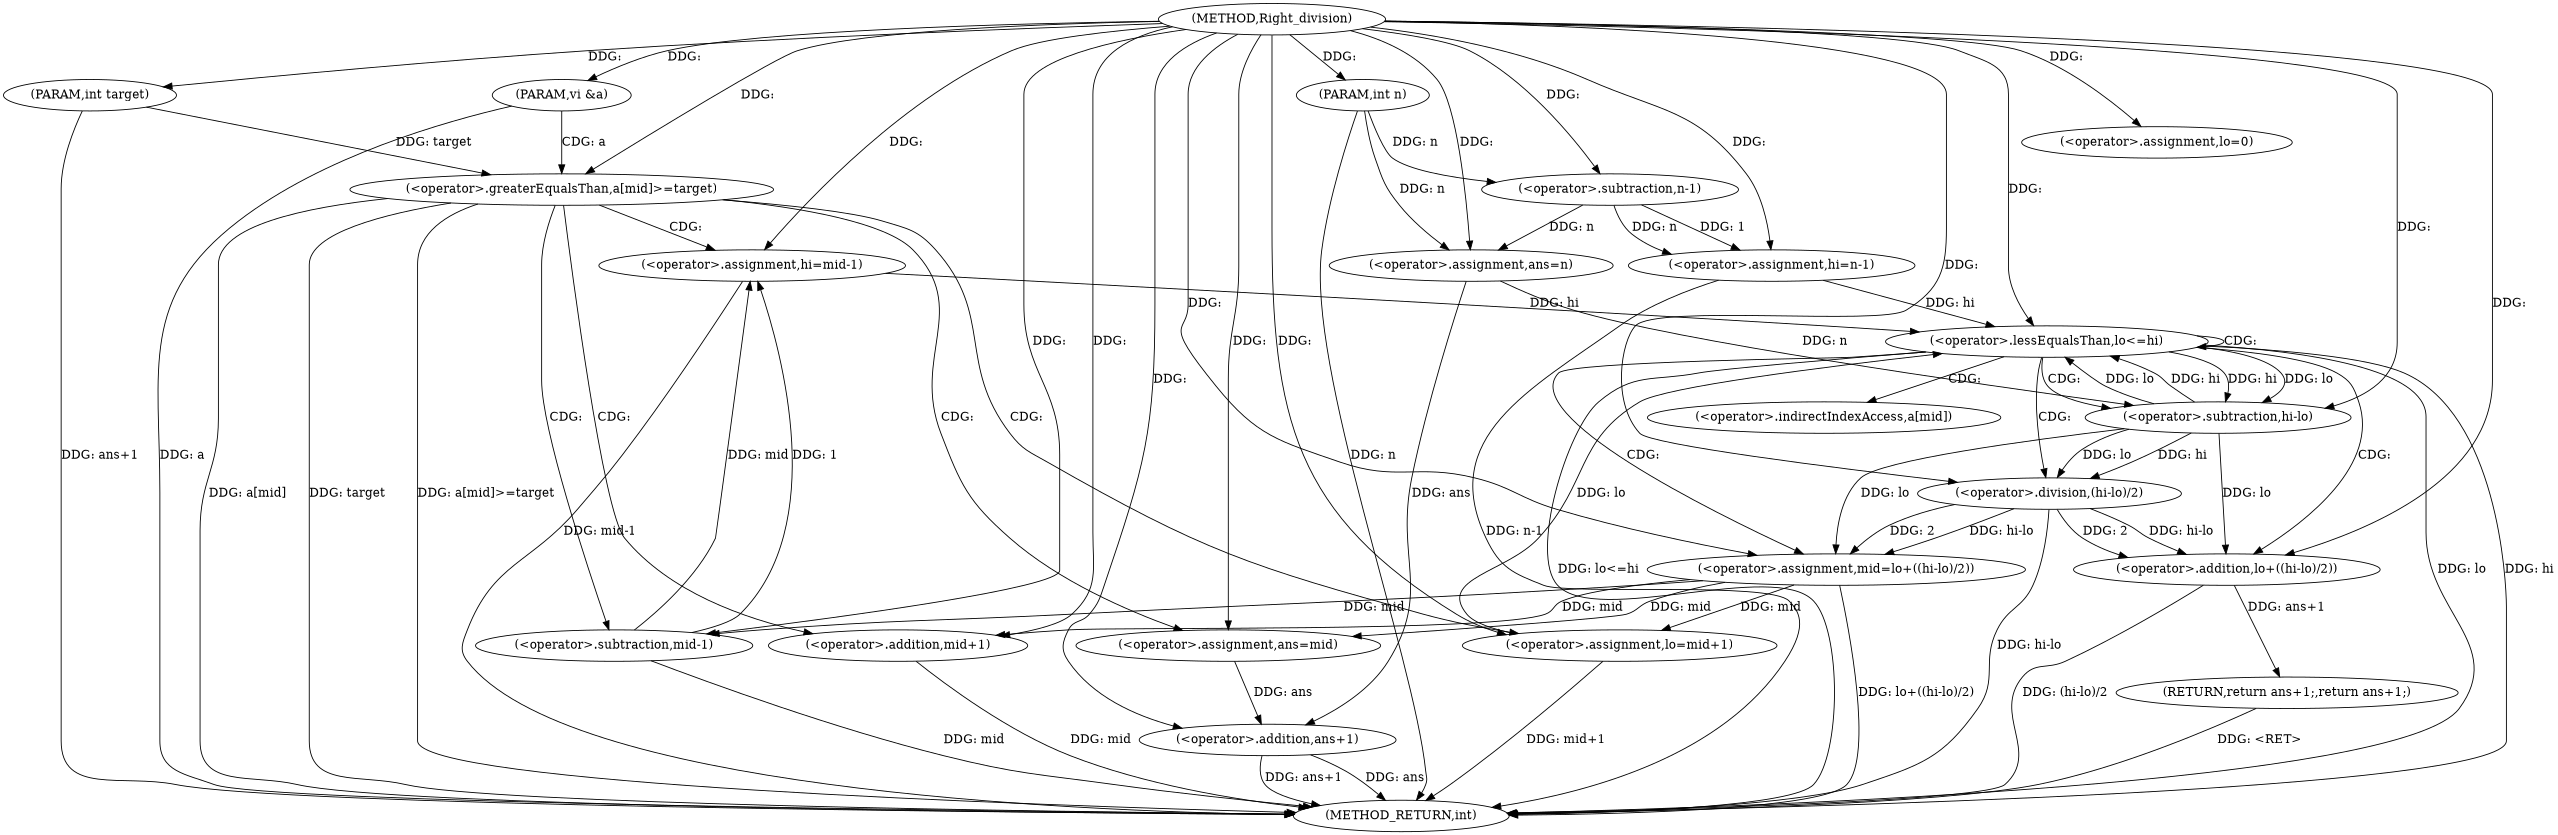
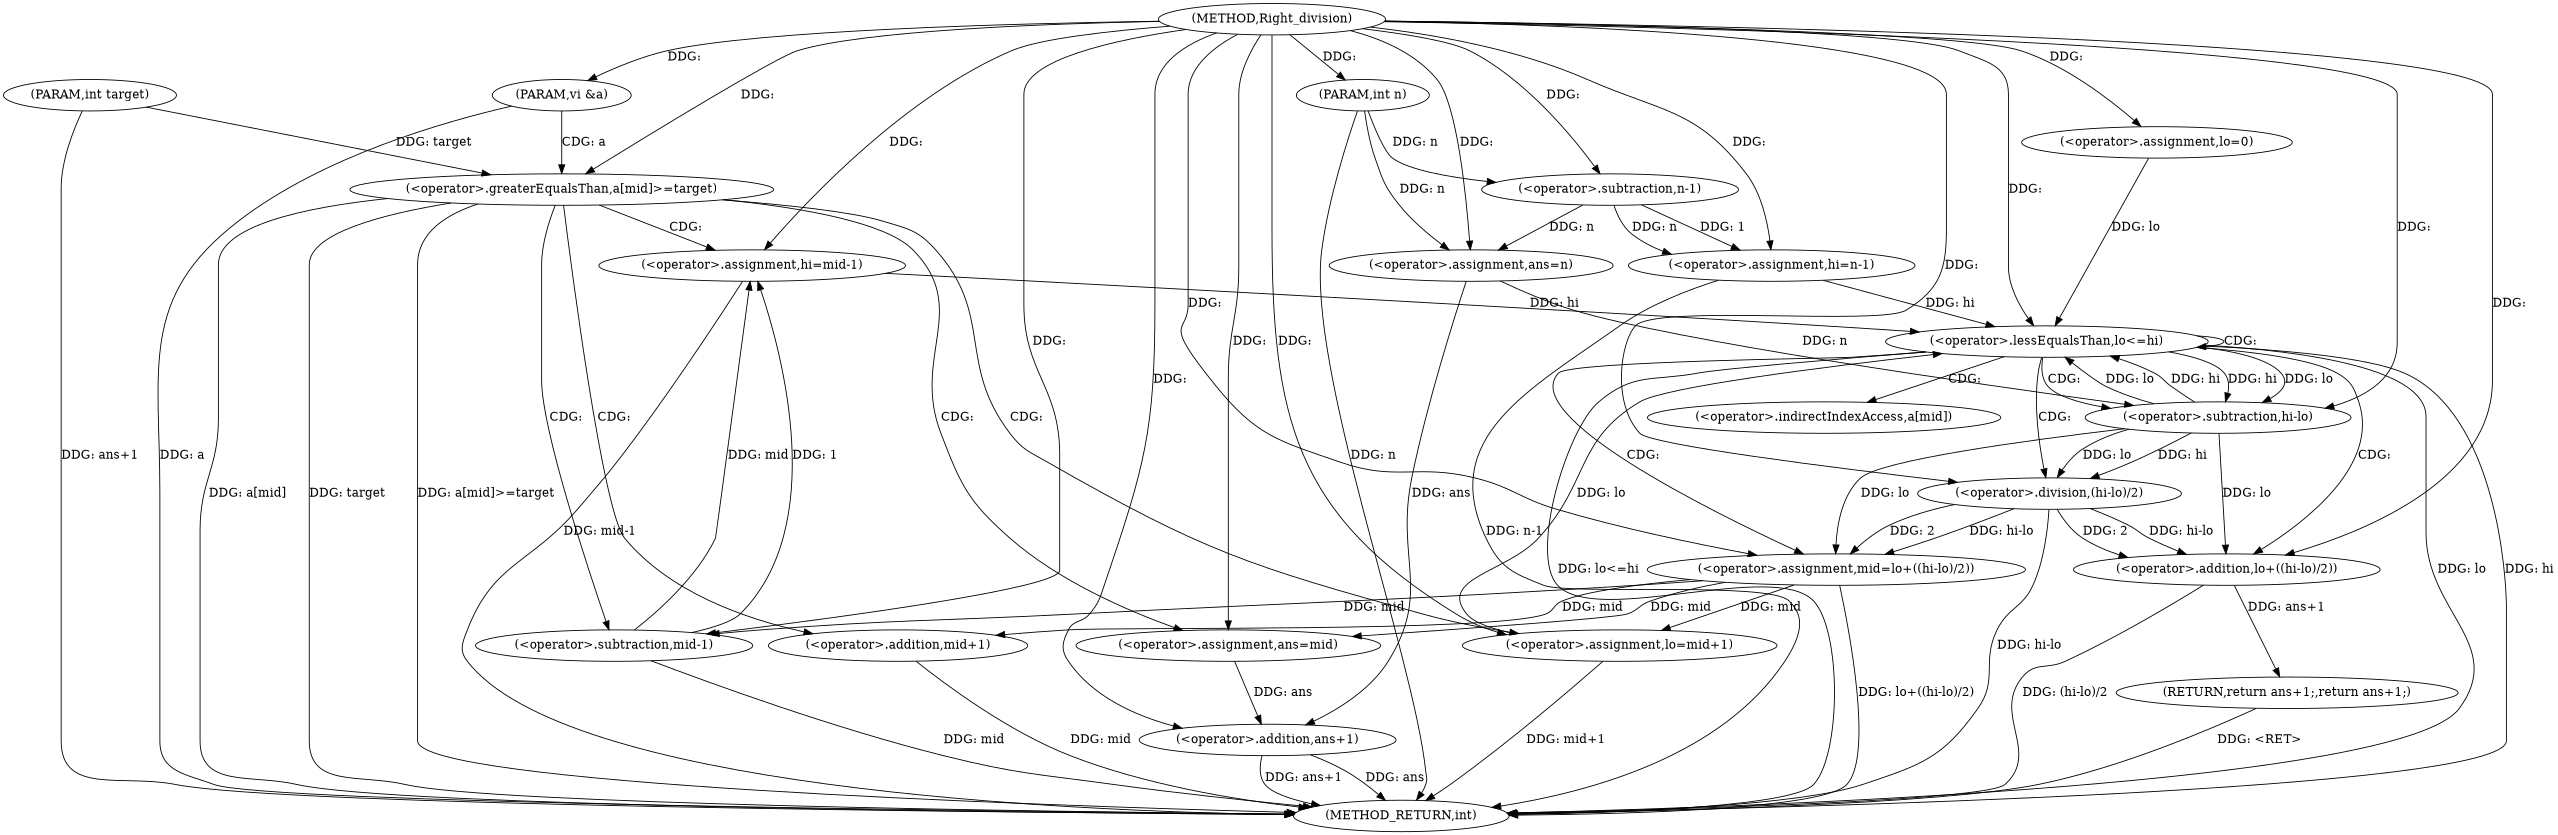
(642, 47) -> none
none -> (2104, 238)
(1093, 334) -> none
